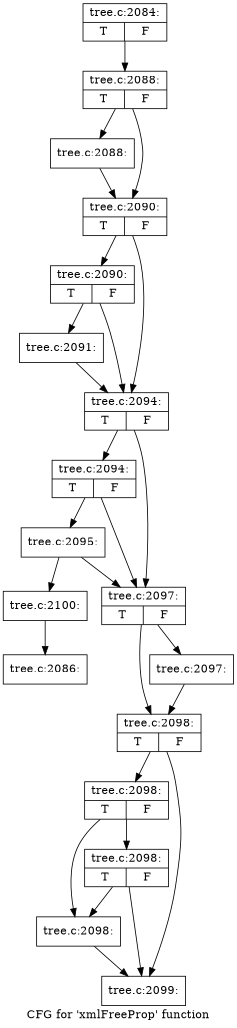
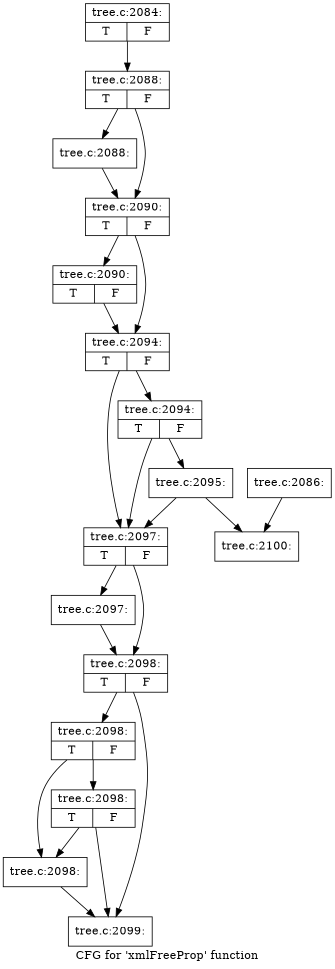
(61, 348) -> none
(45, 634) -> (275, 511)
